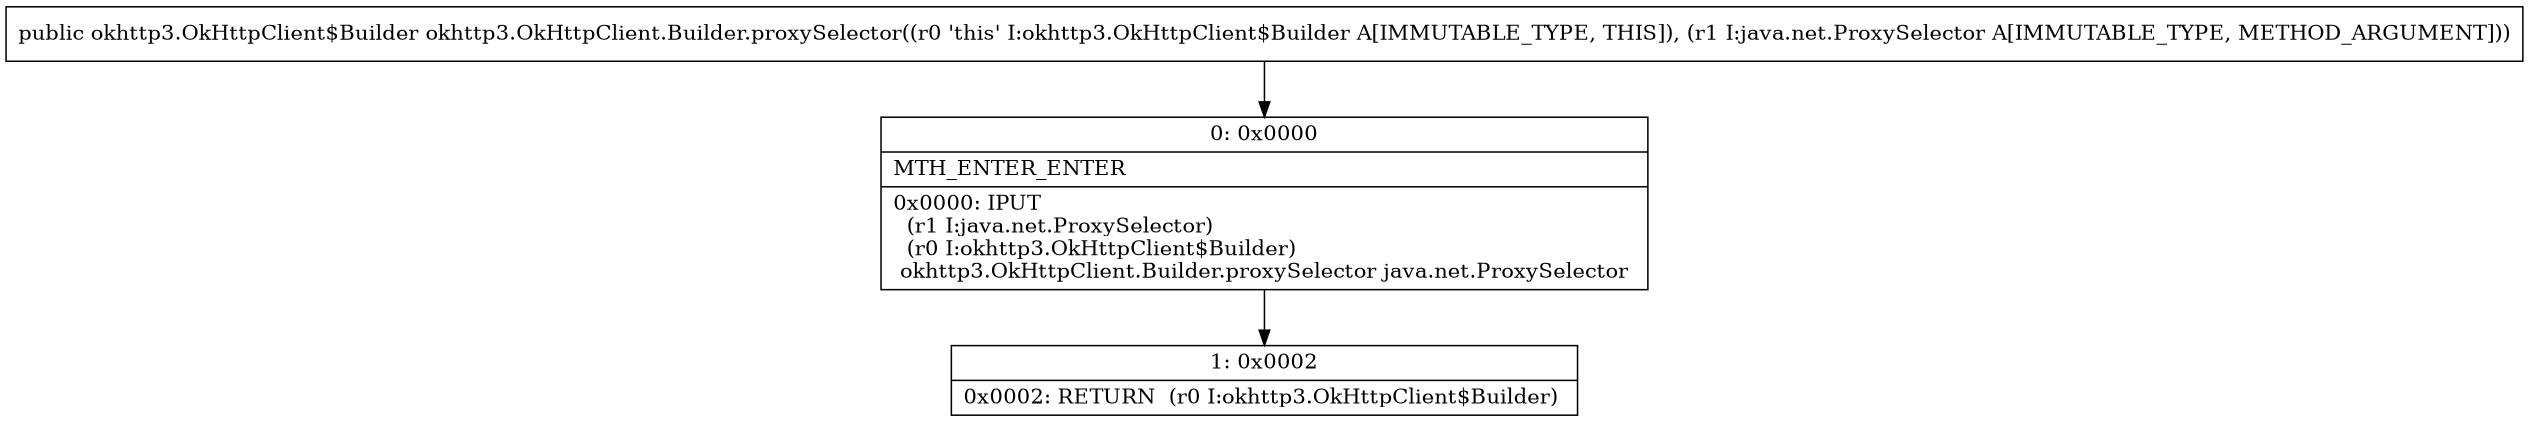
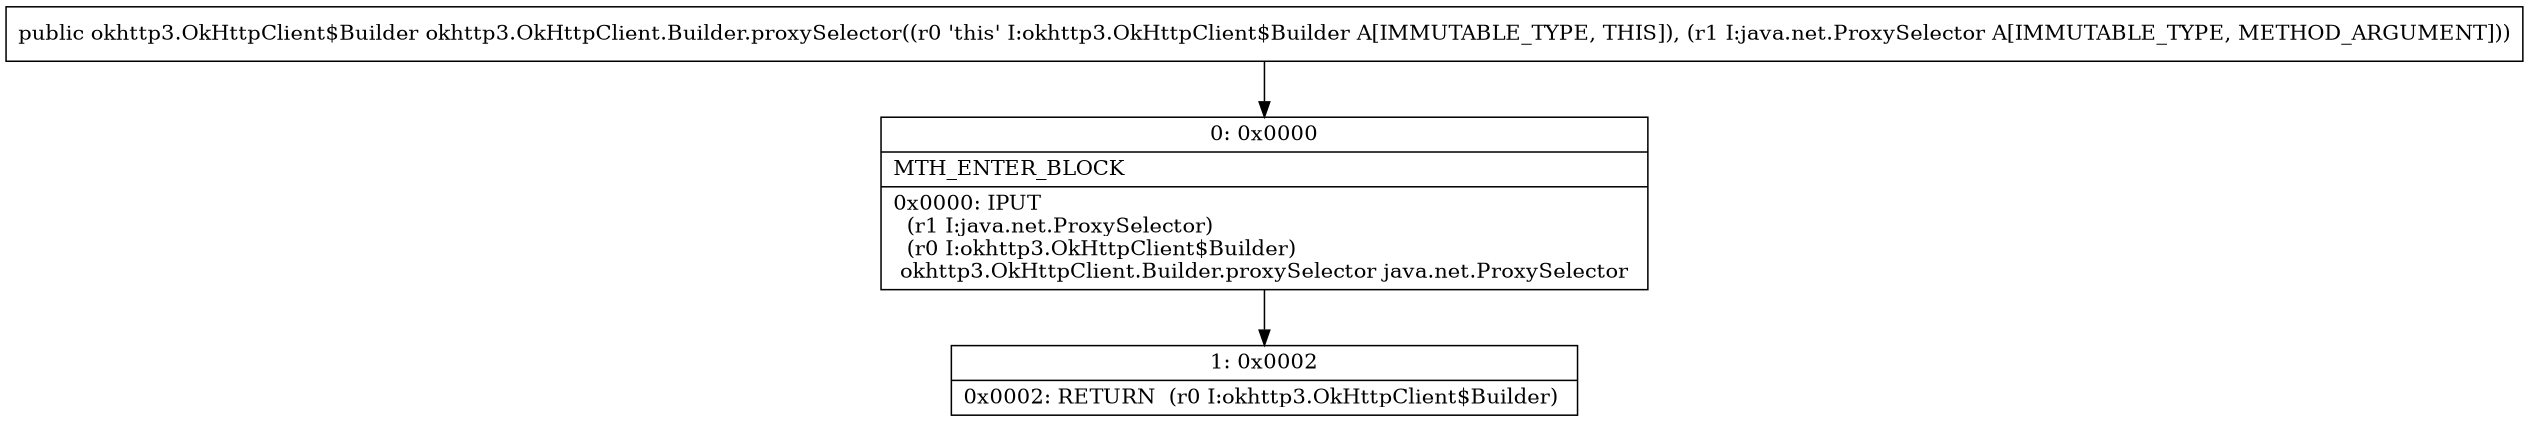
(1010, 169) -> (1010, 169)
